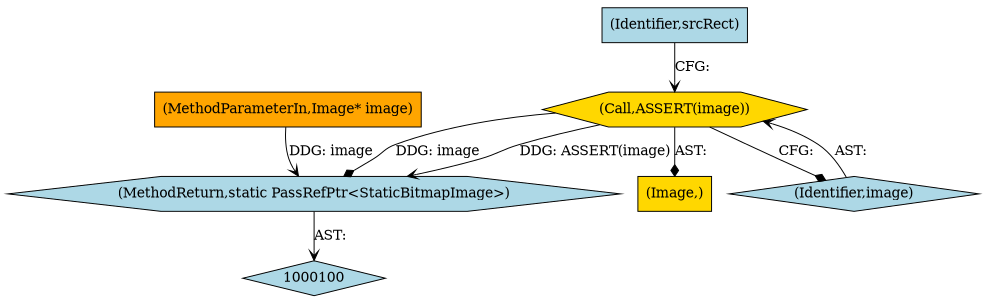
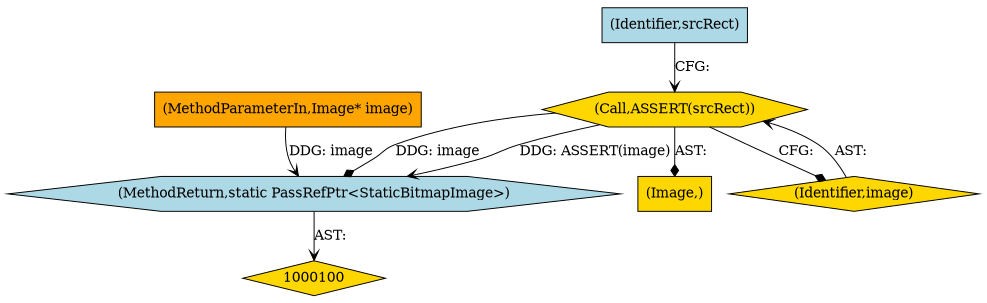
(675, 110) -> (675, 110)
(854, 194) -> (854, 194)
(314, 278) -> (314, 278)
